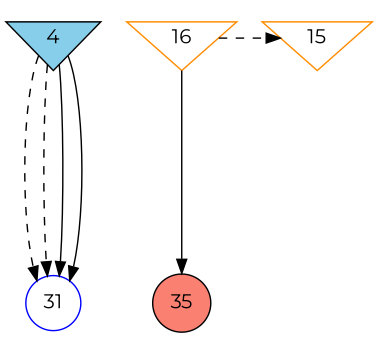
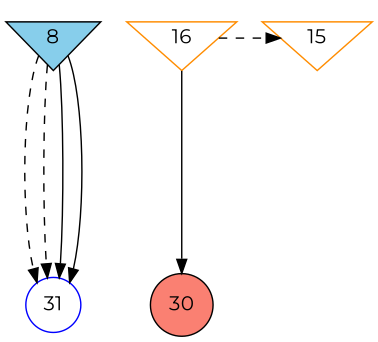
(53, 38) -> (53, 38)
(182, 303) -> (182, 305)
